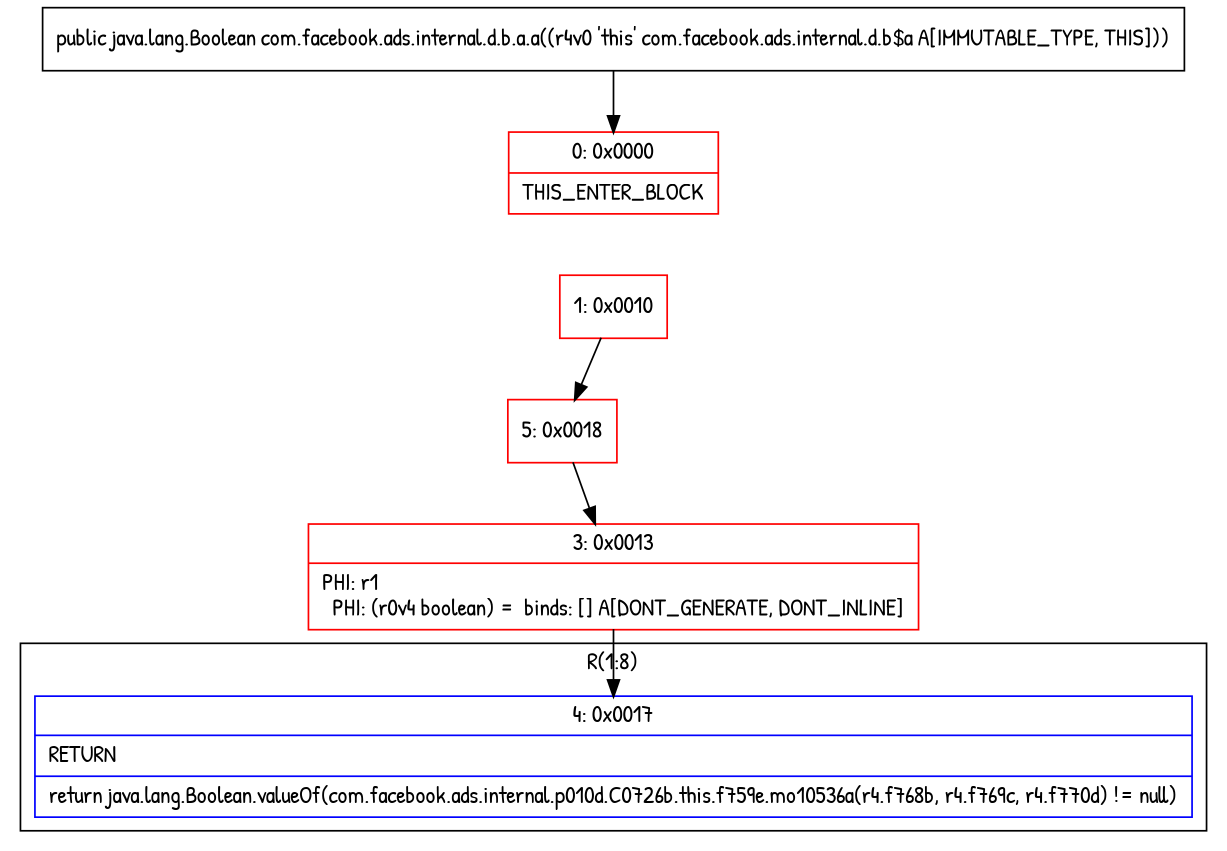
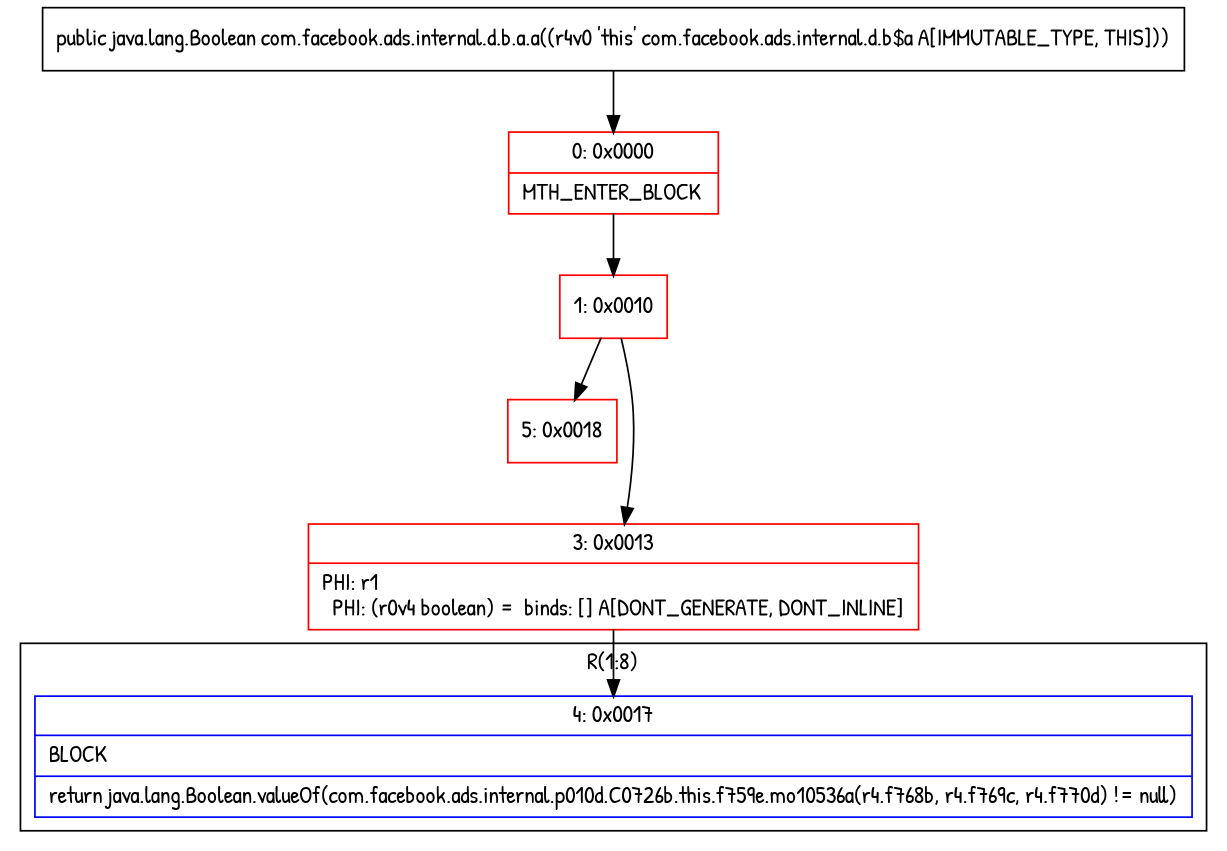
(614, 193) -> (613, 193)
none -> (614, 236)
(581, 485) -> (634, 422)
(83, 755) -> (78, 755)
